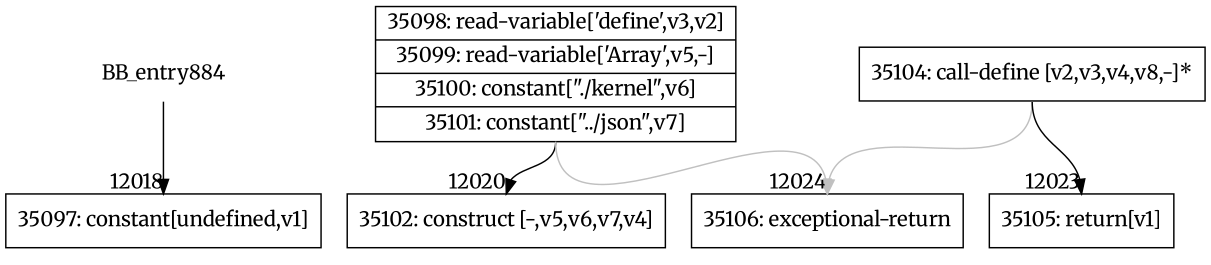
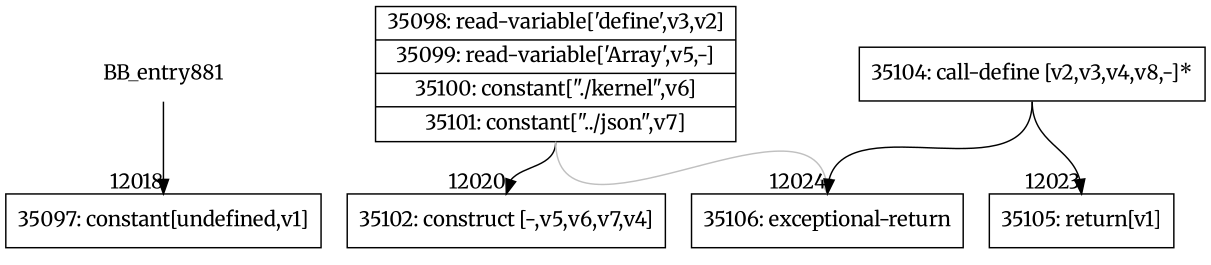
(163, 74) -> (163, 74)
(937, 148) -> (937, 148)
